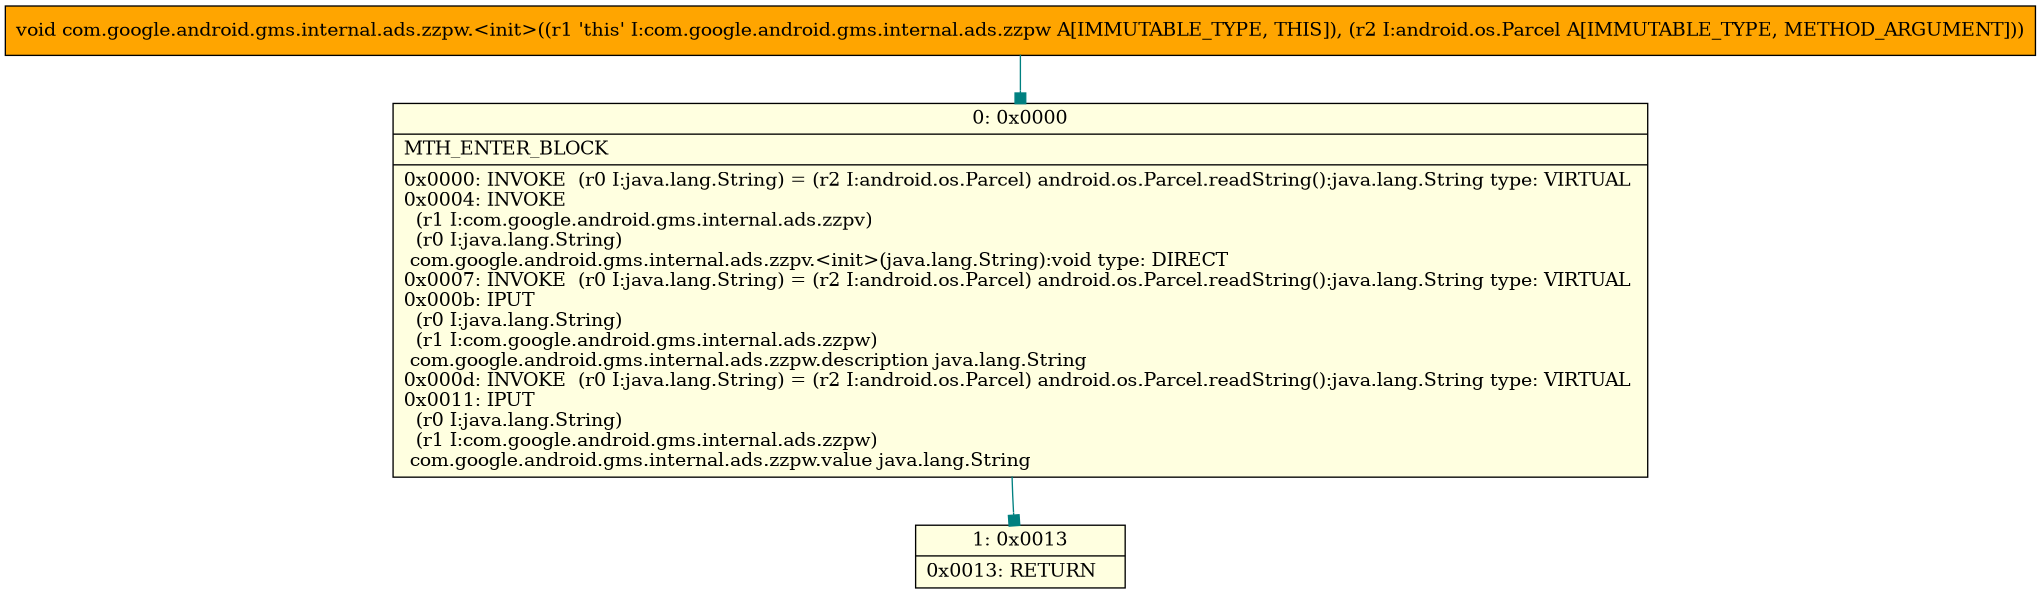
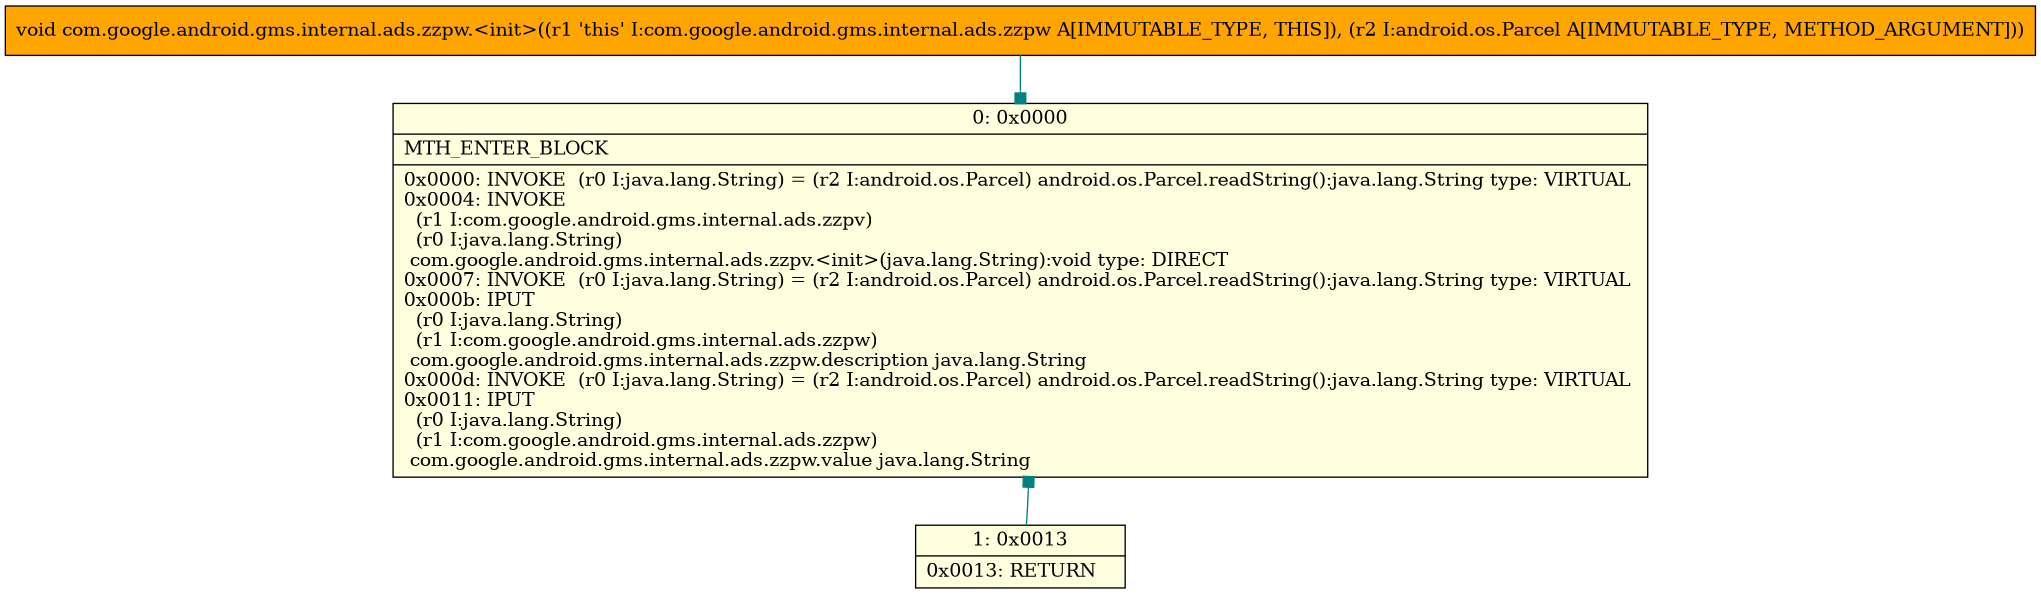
(1013, 494) -> (1027, 508)
